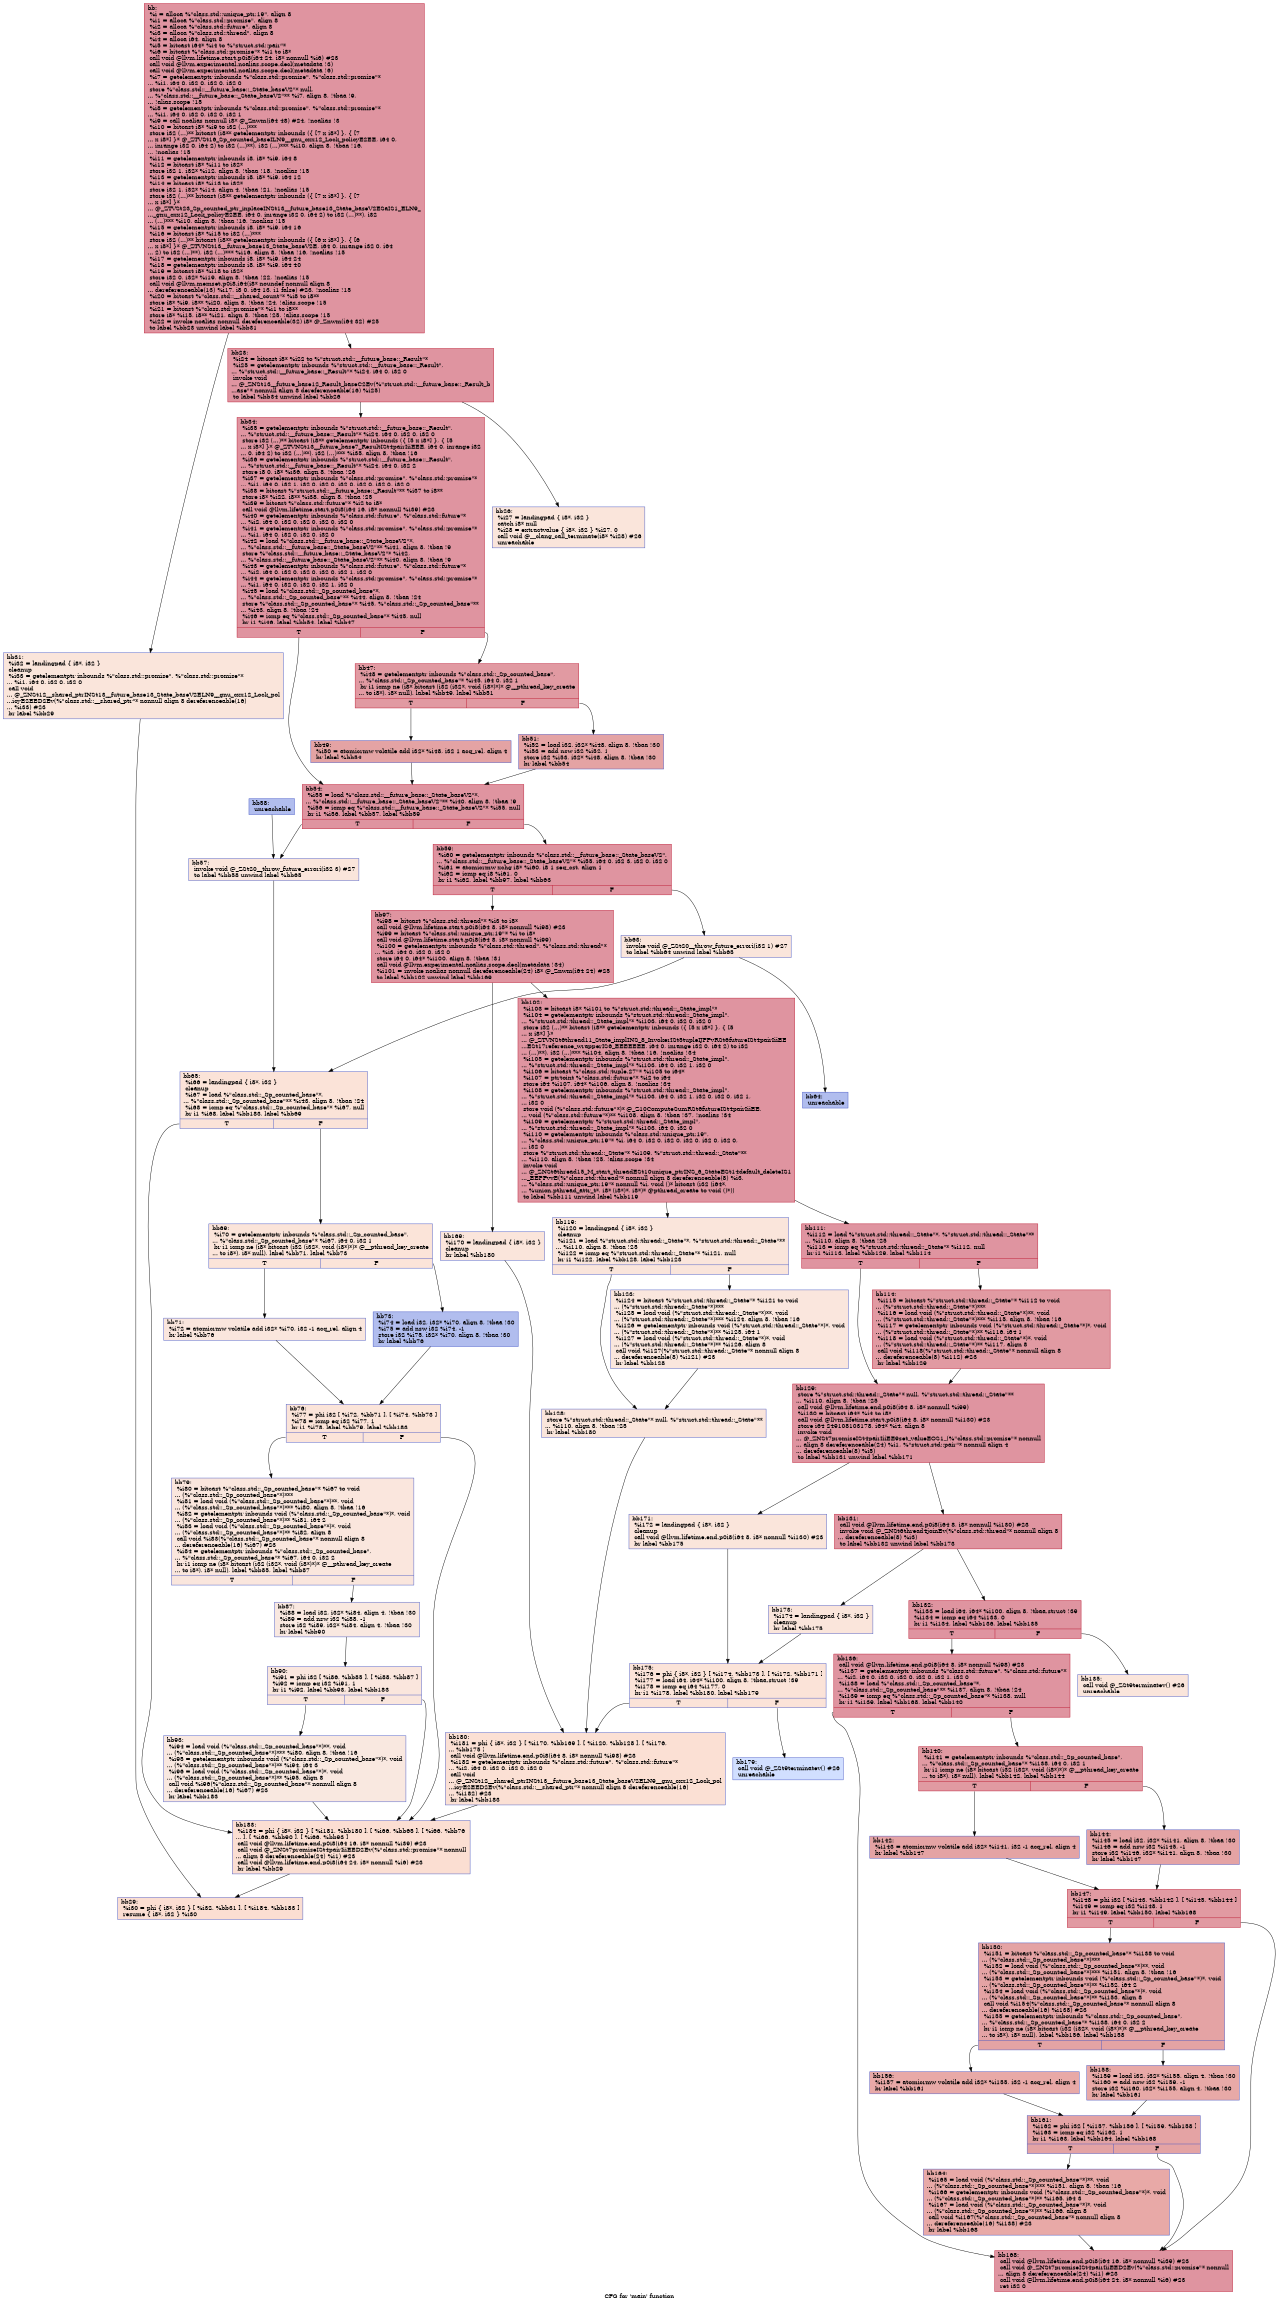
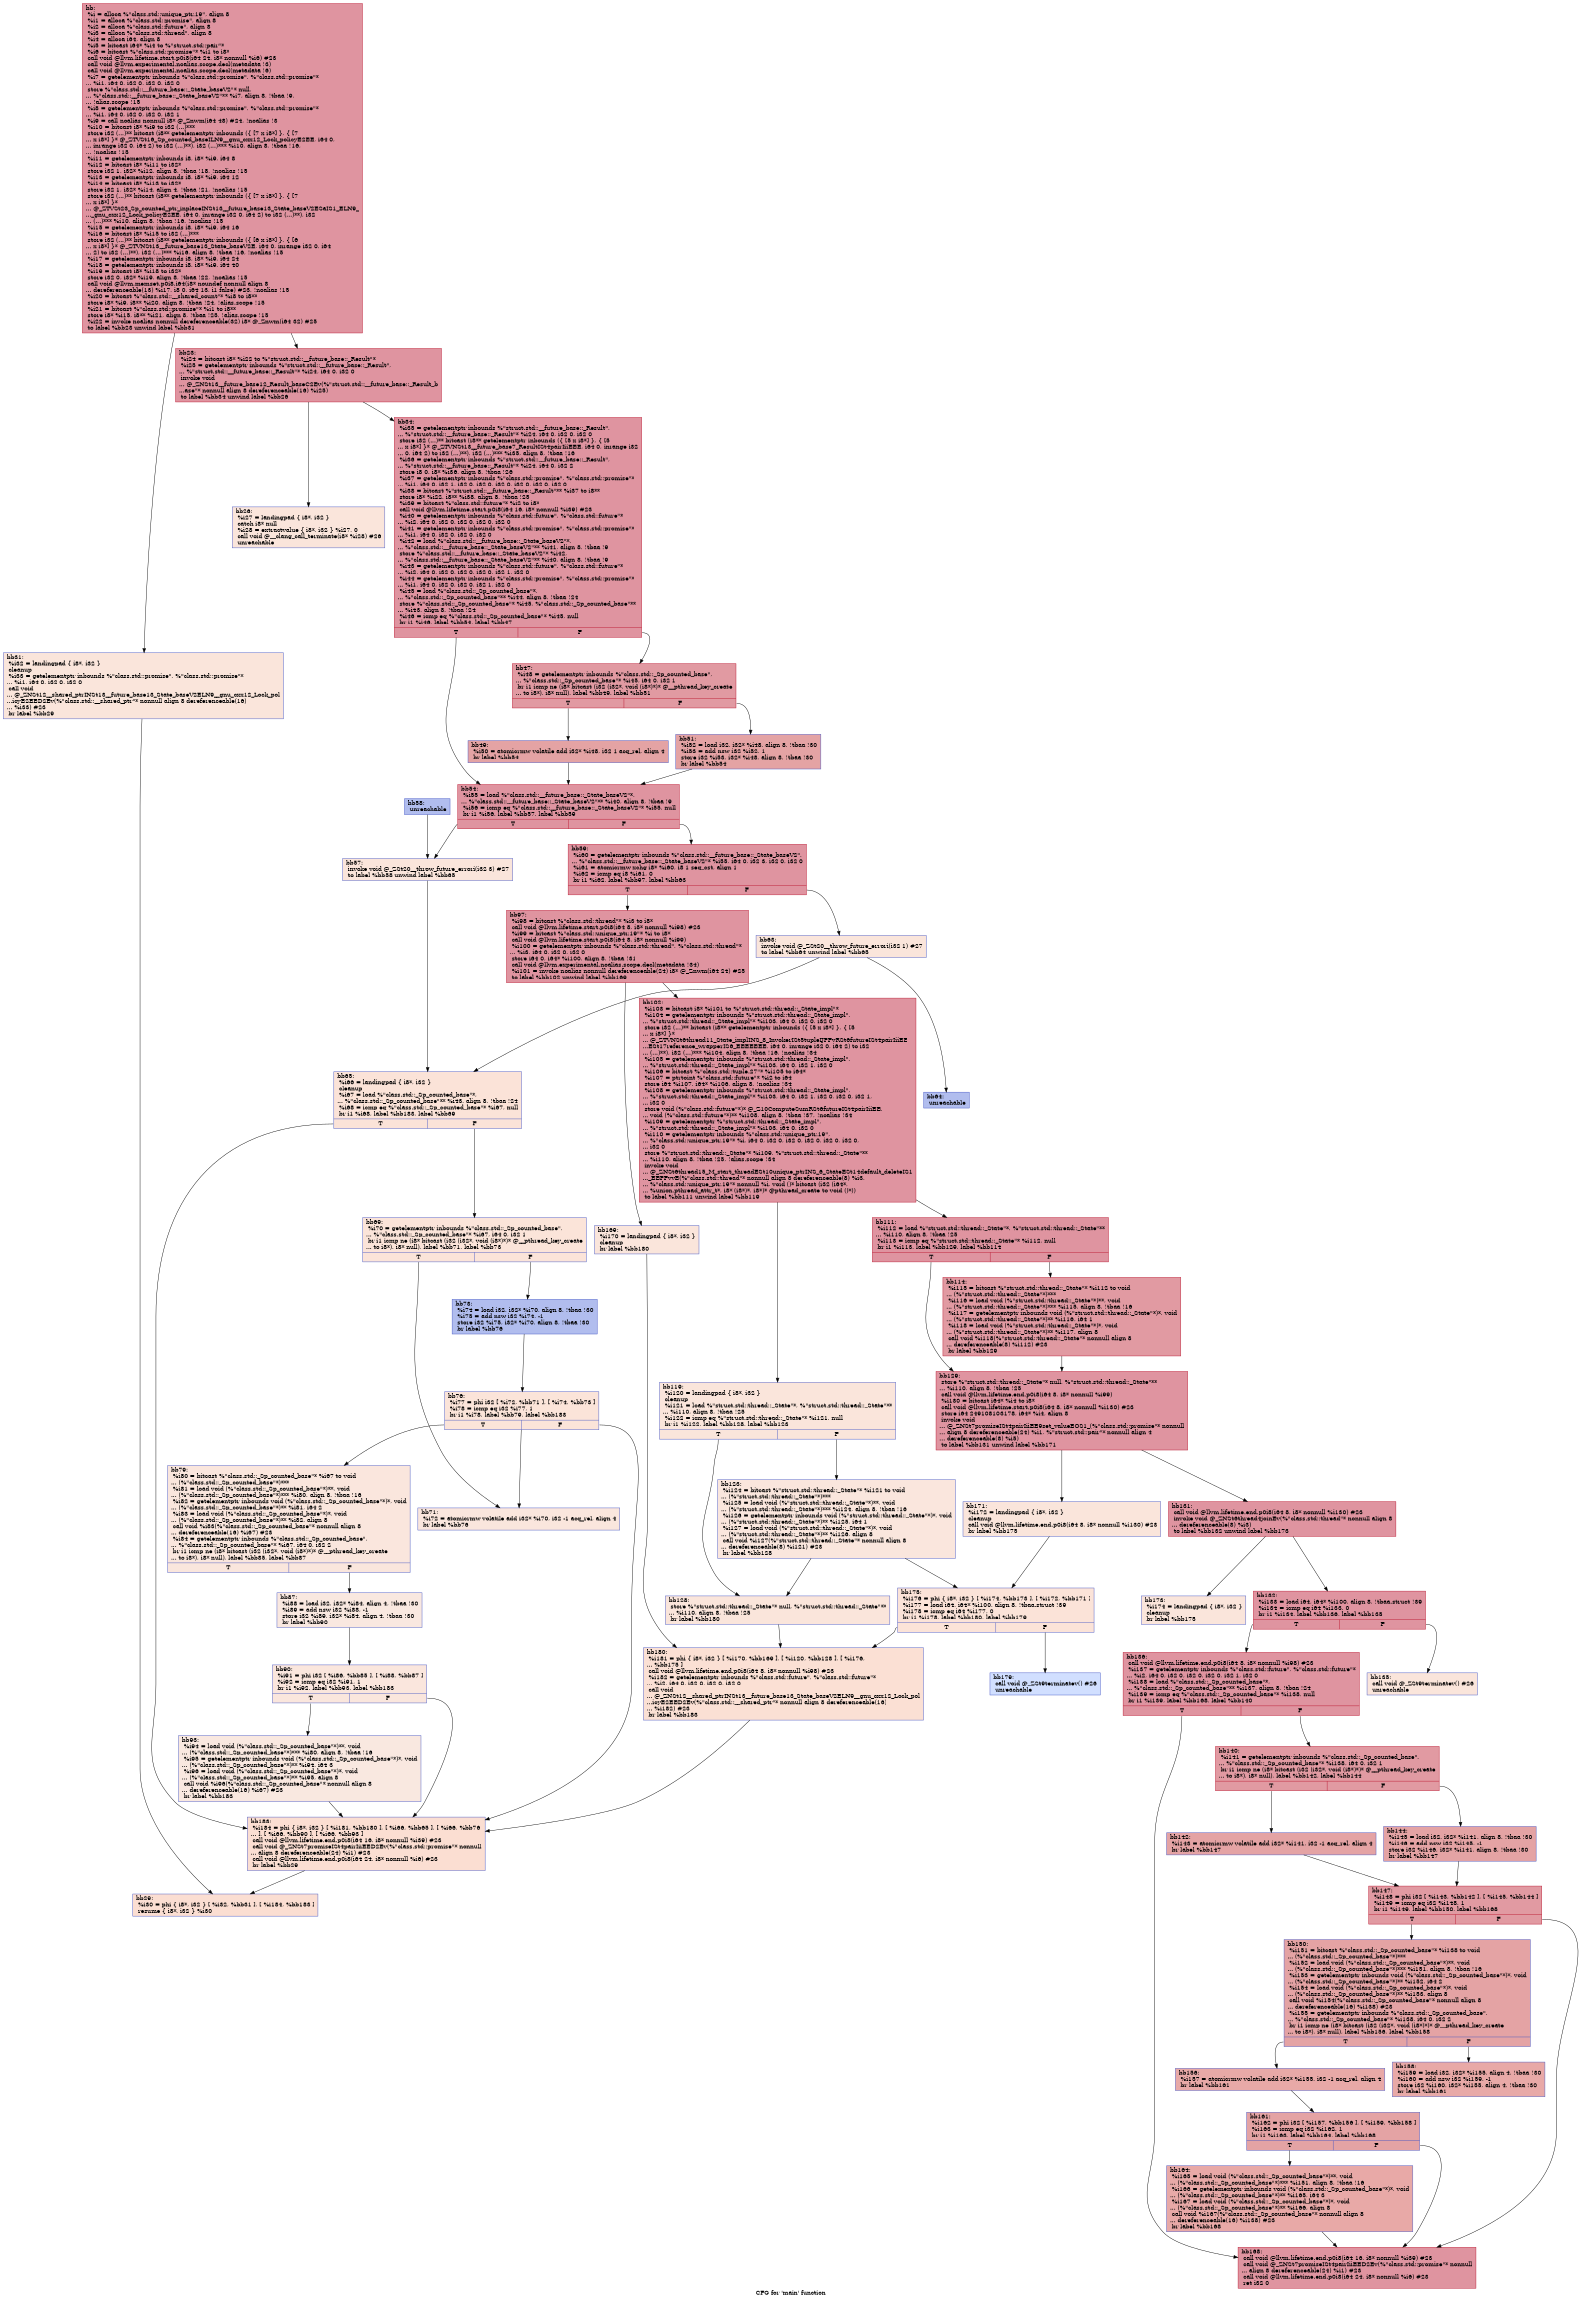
(308, 1371) -> (520, 1467)
(782, 1647) -> (929, 1572)
(1141, 2106) -> none
